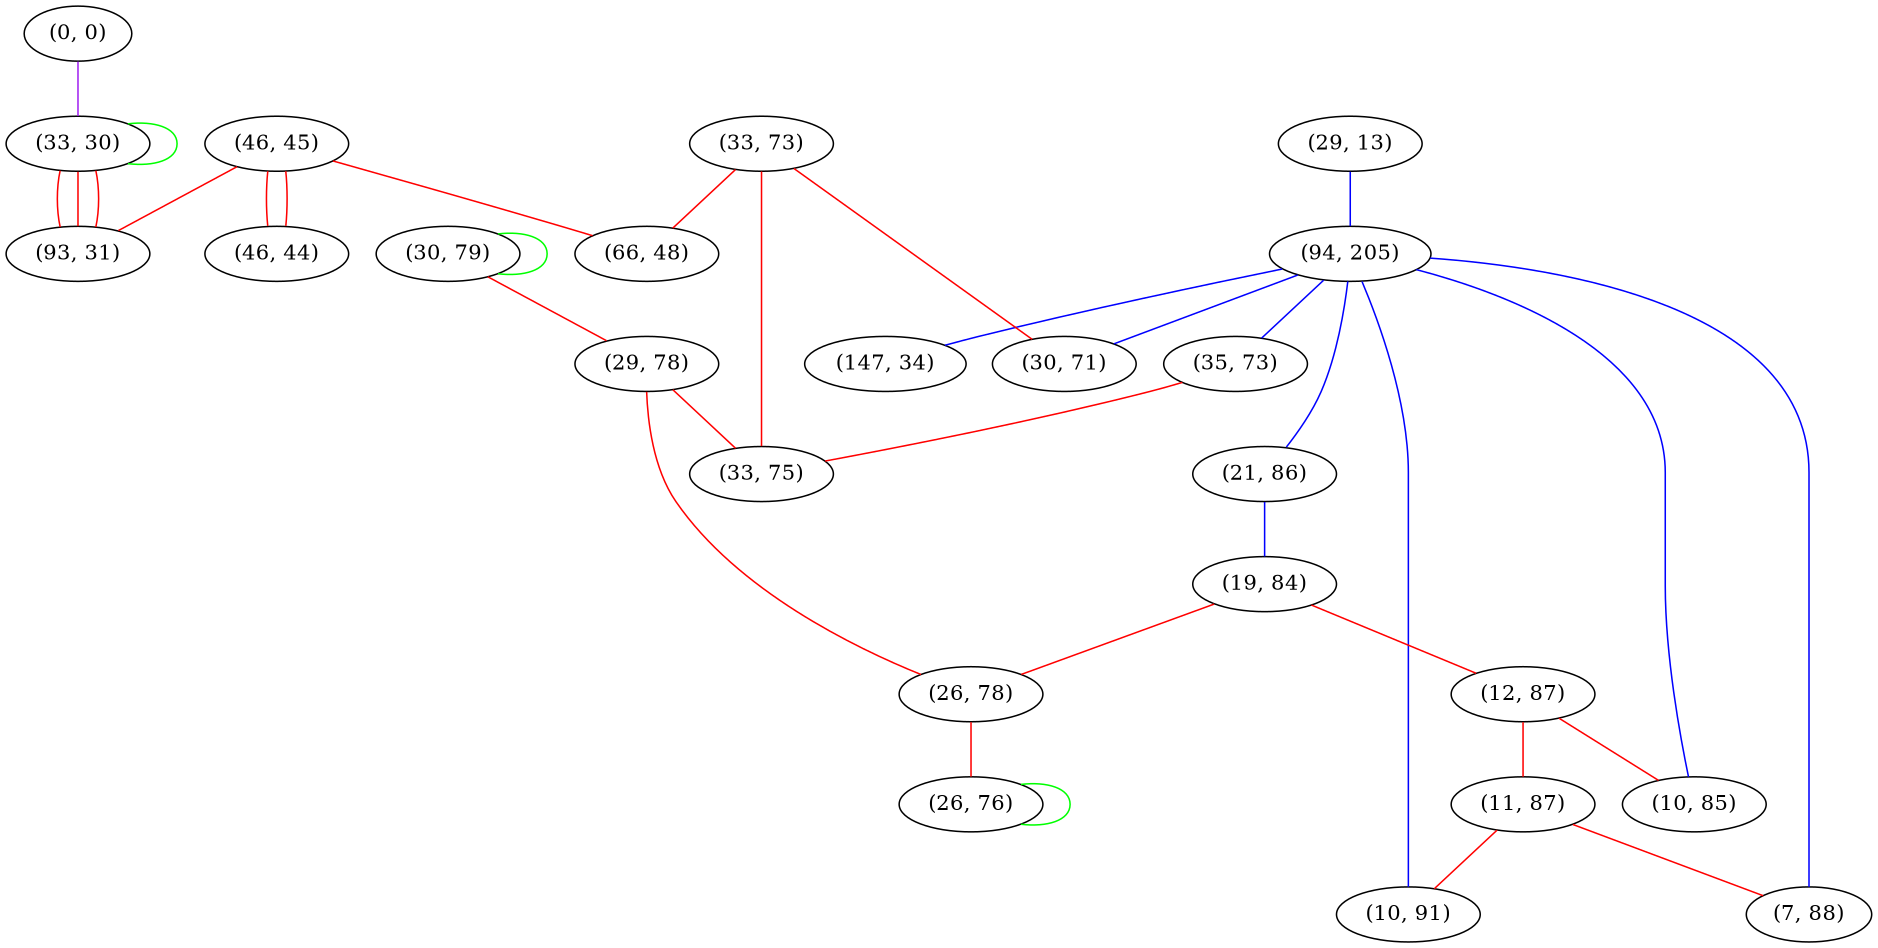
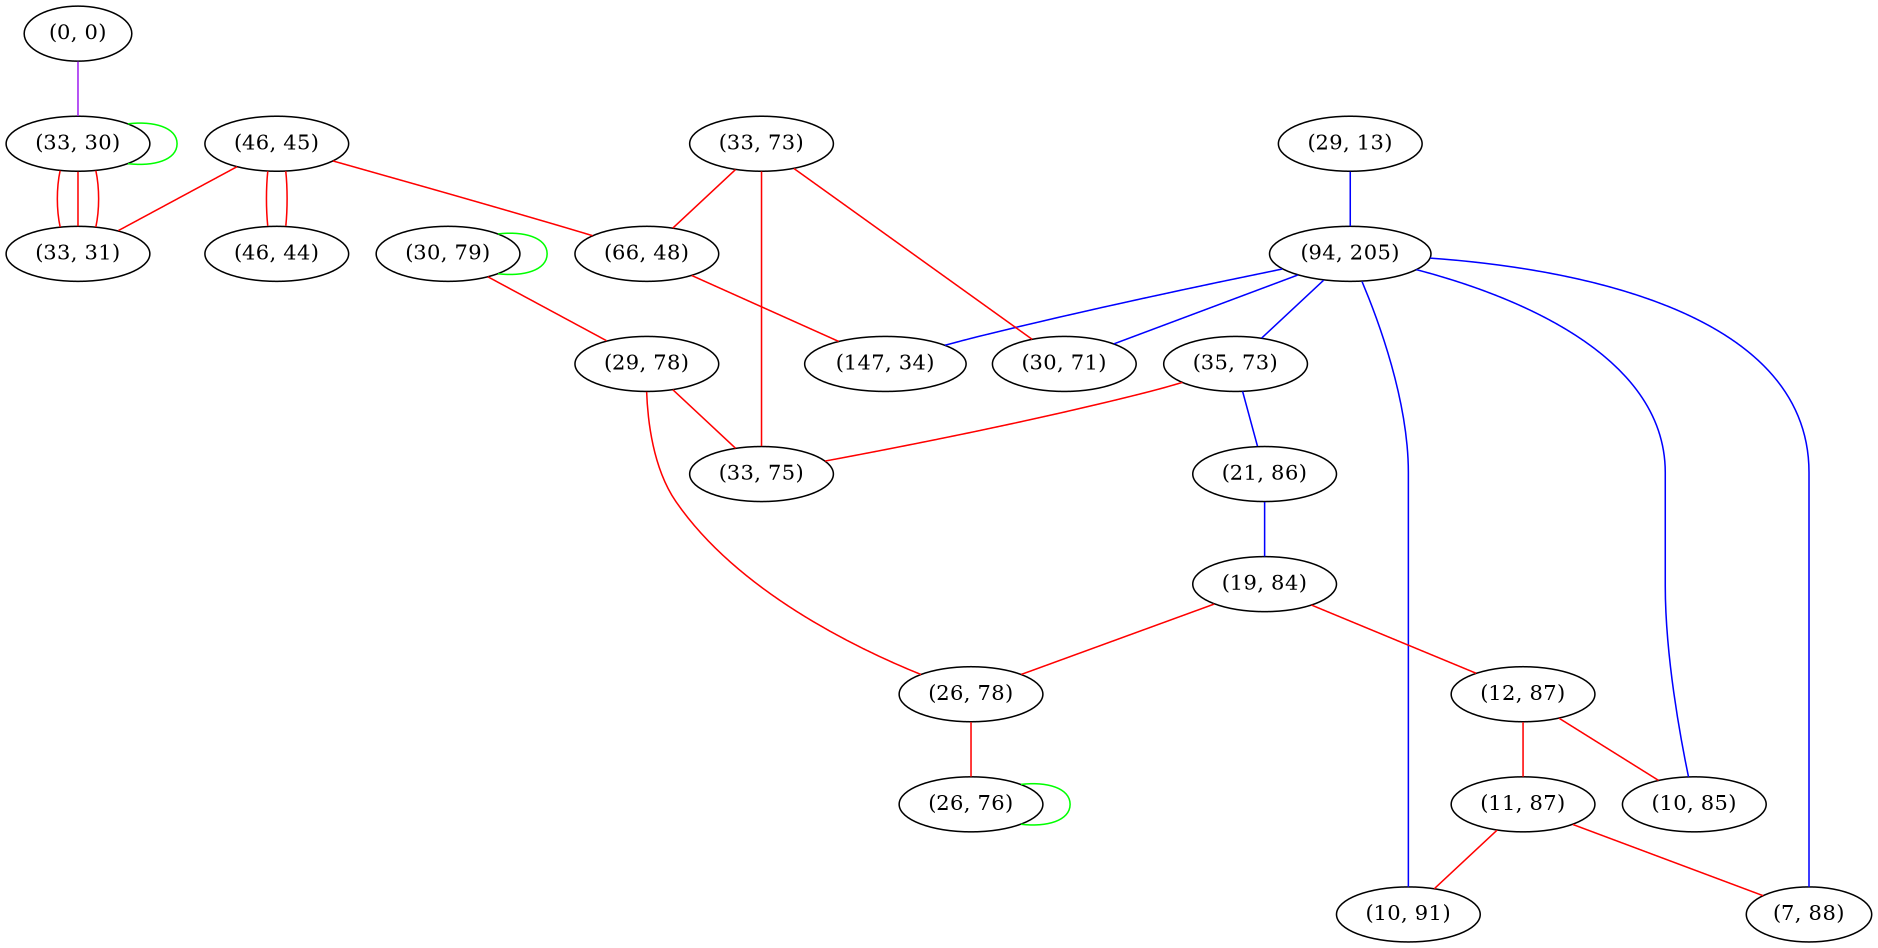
(78, 254) -> (78, 254)
none -> (773, 312)
(1330, 369) -> (1250, 419)
